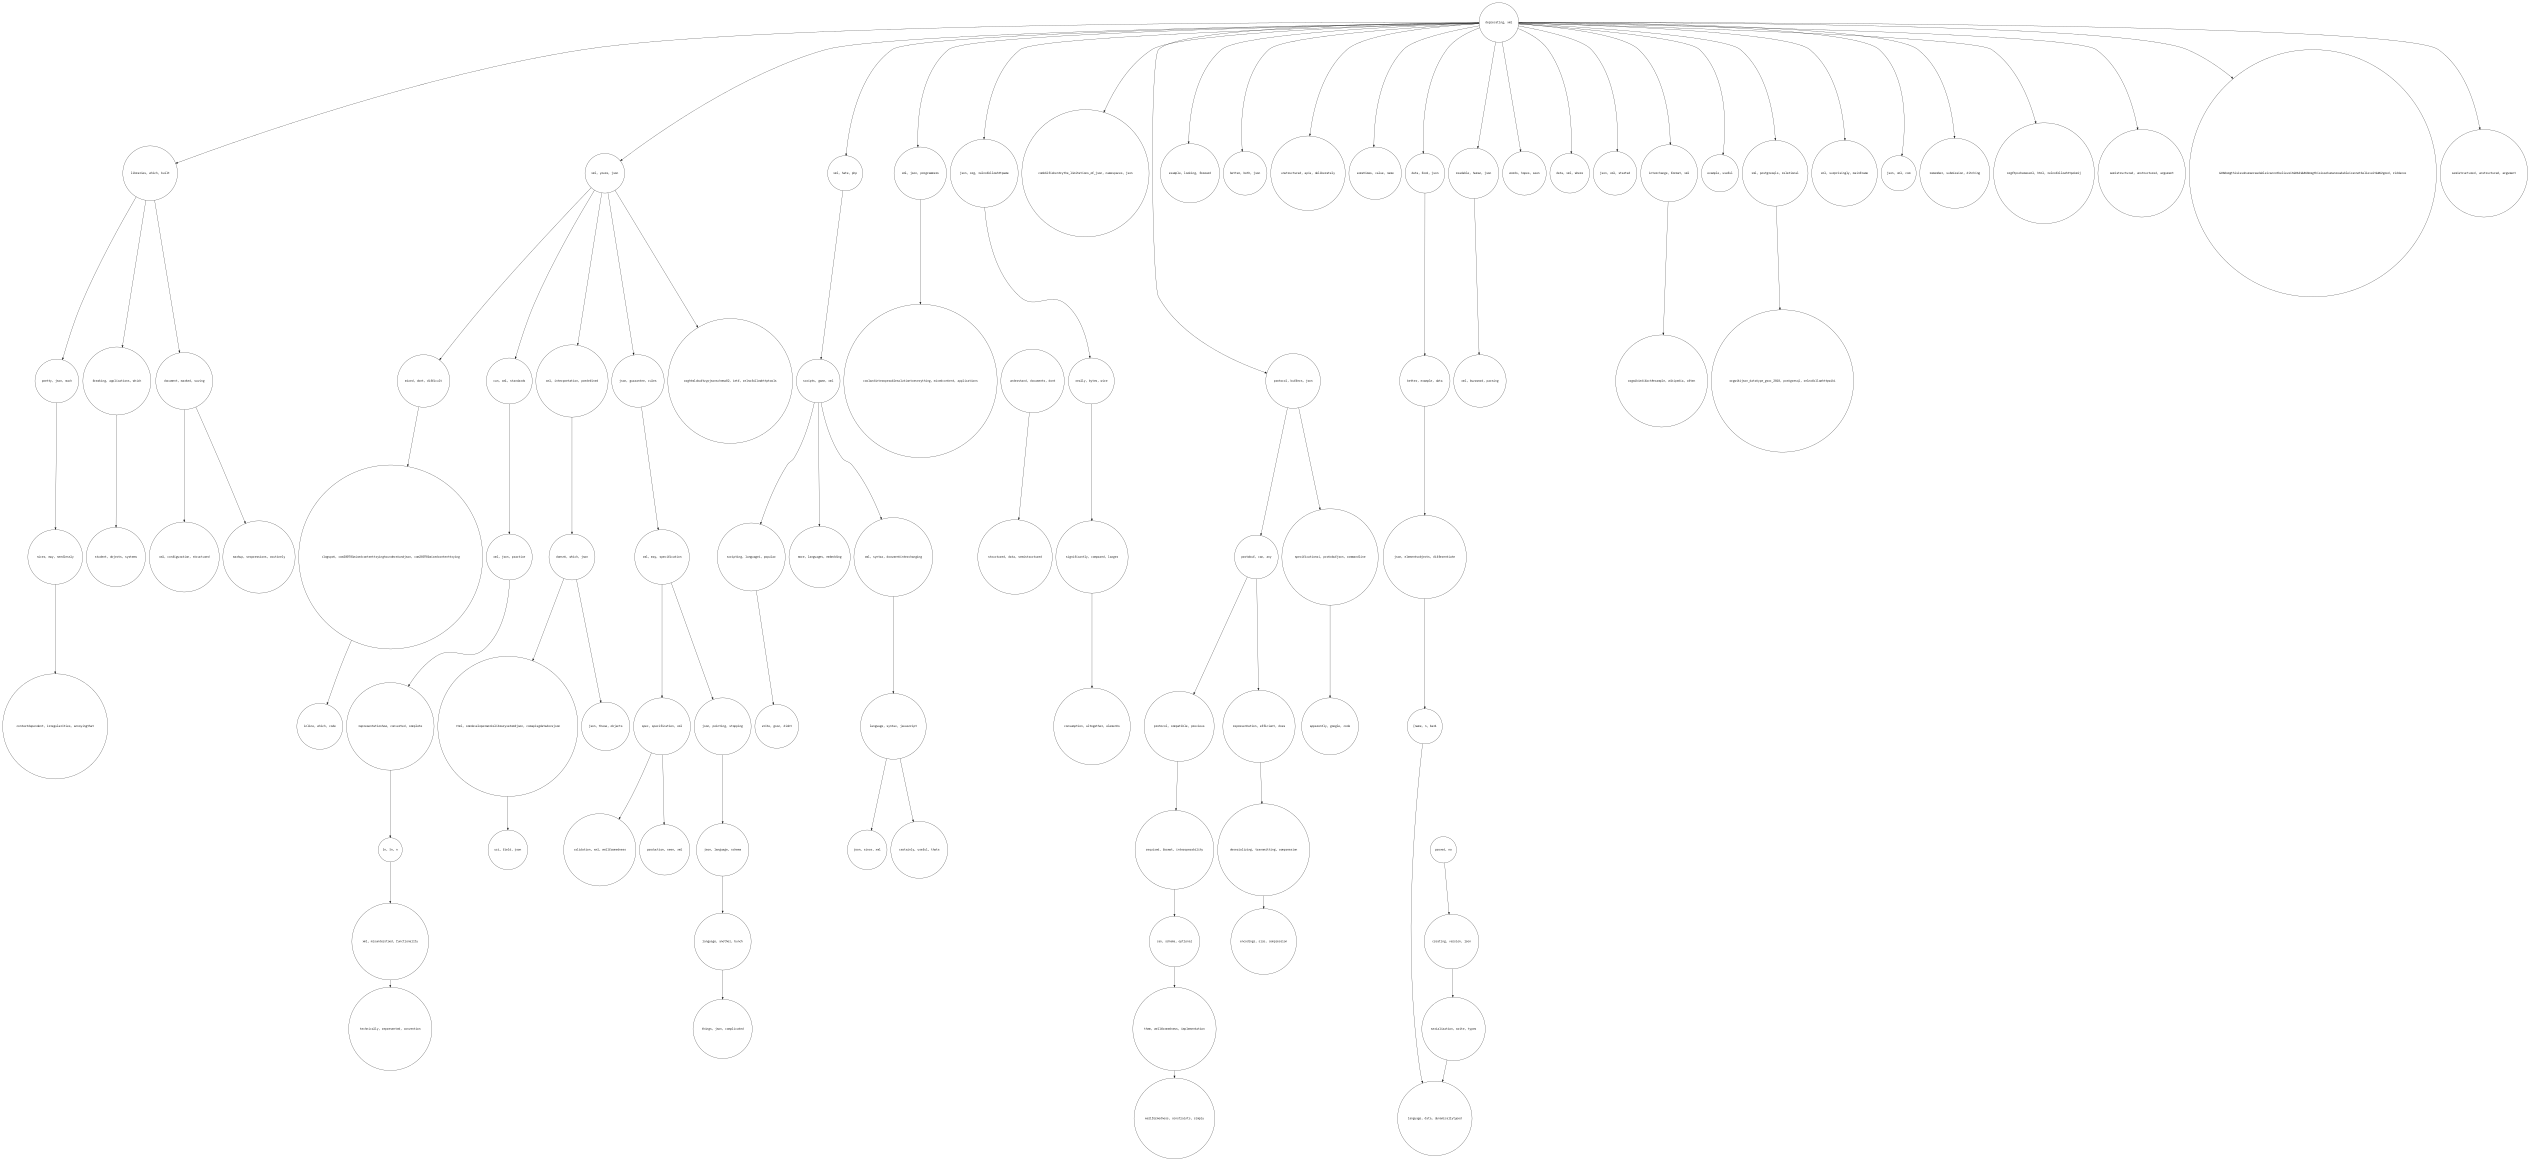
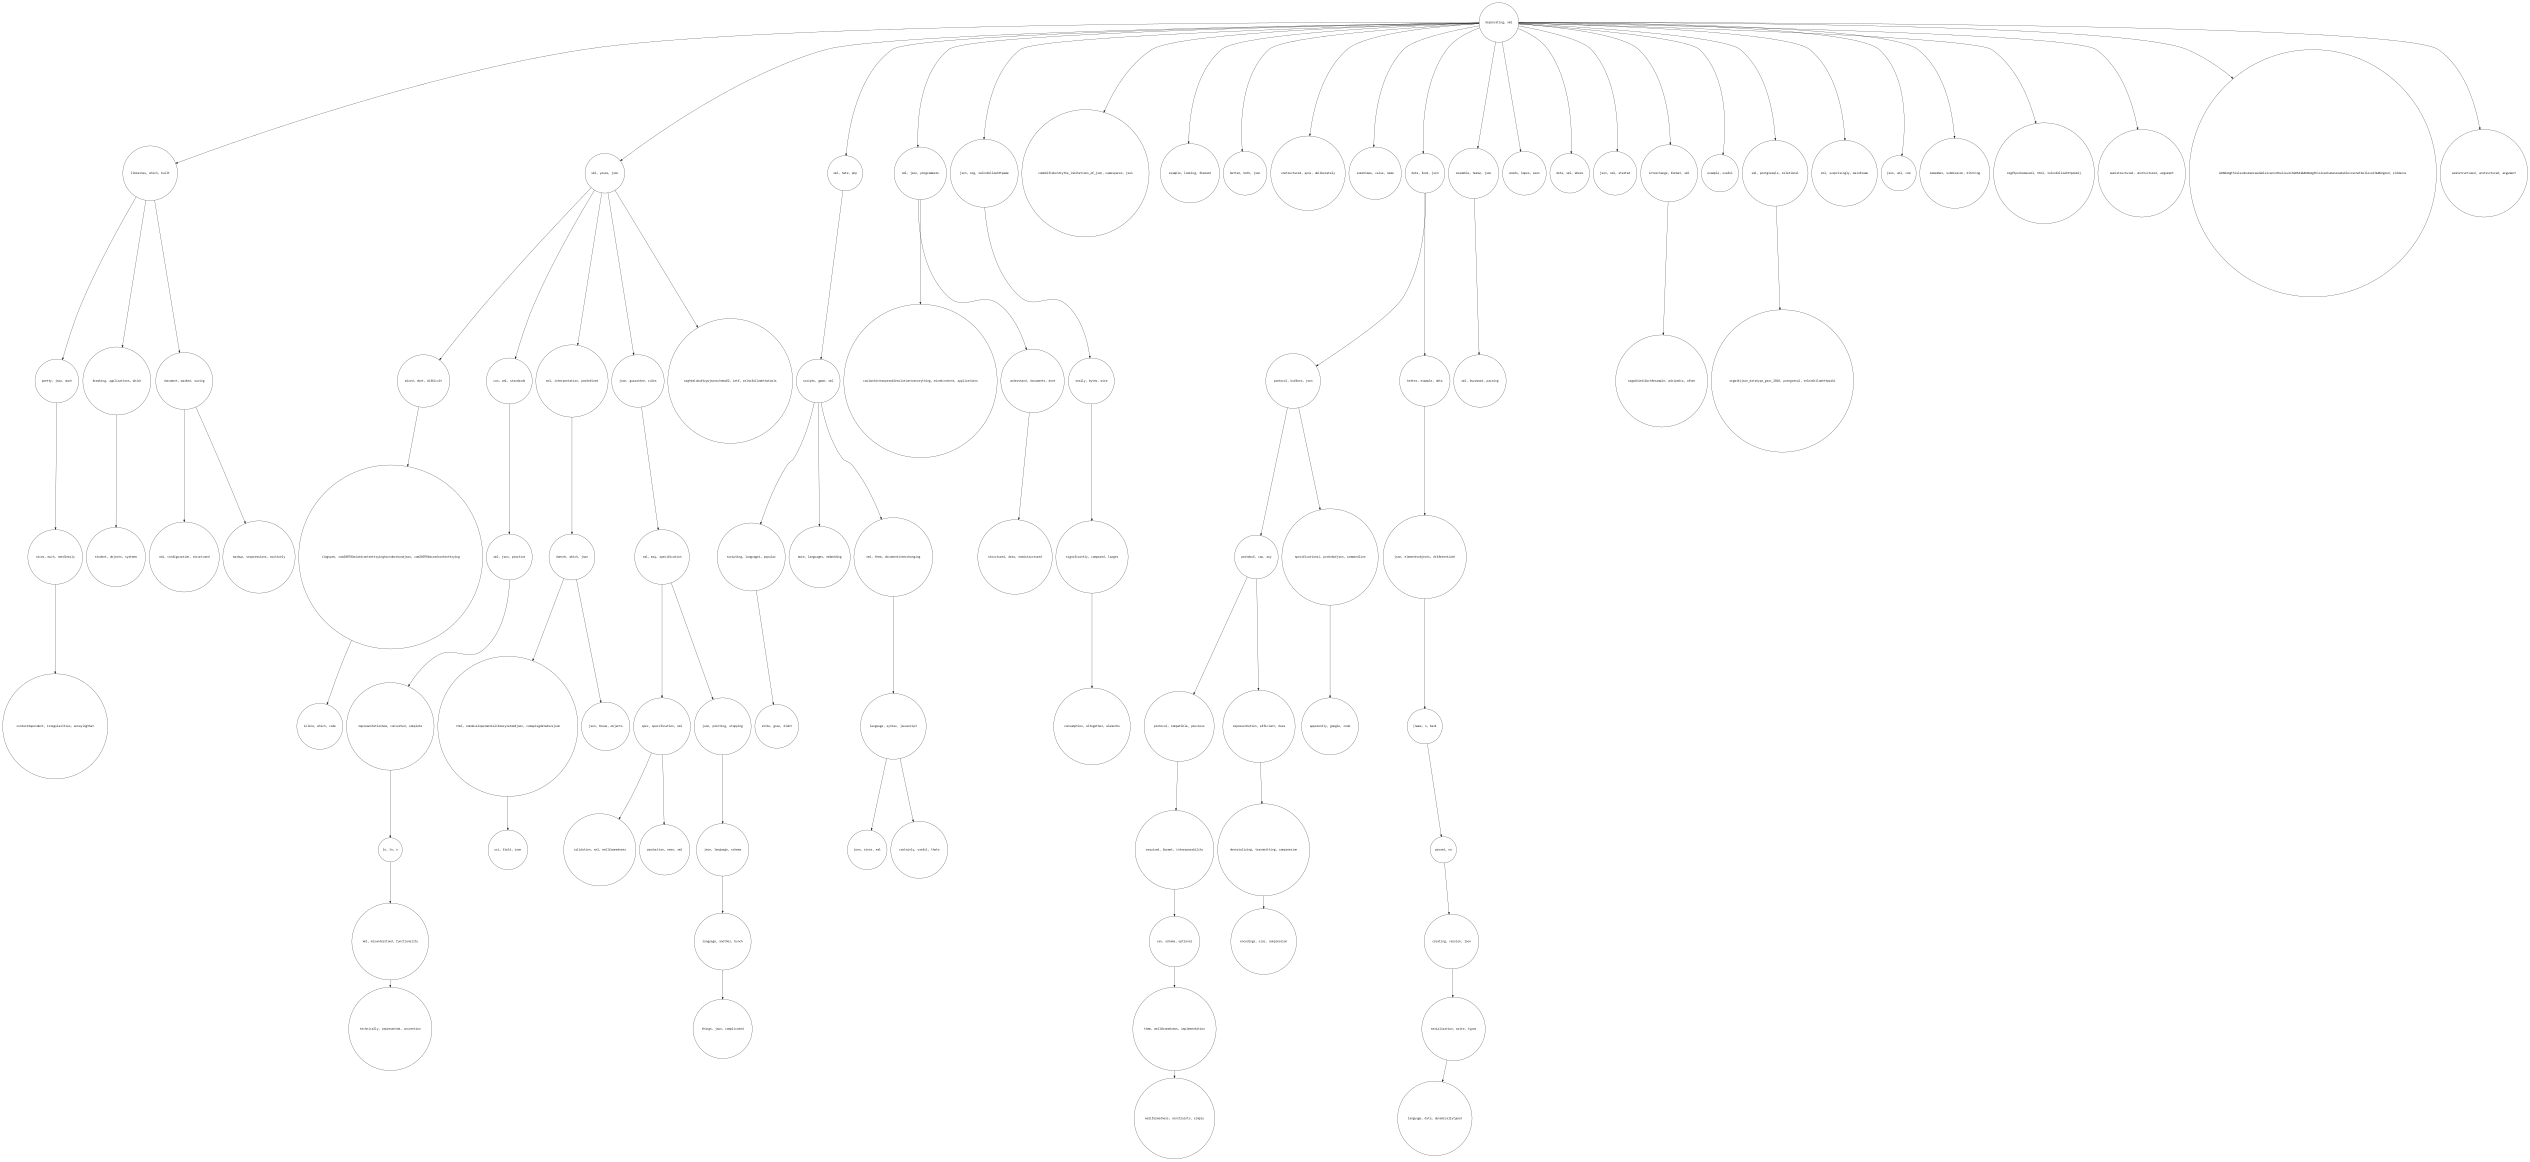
(1155, 78) -> (1403, 298)
none -> (949, 297)
(55, 557) -> (55, 557)
(893, 557) -> (893, 557)
(1411, 913) -> (1434, 789)
